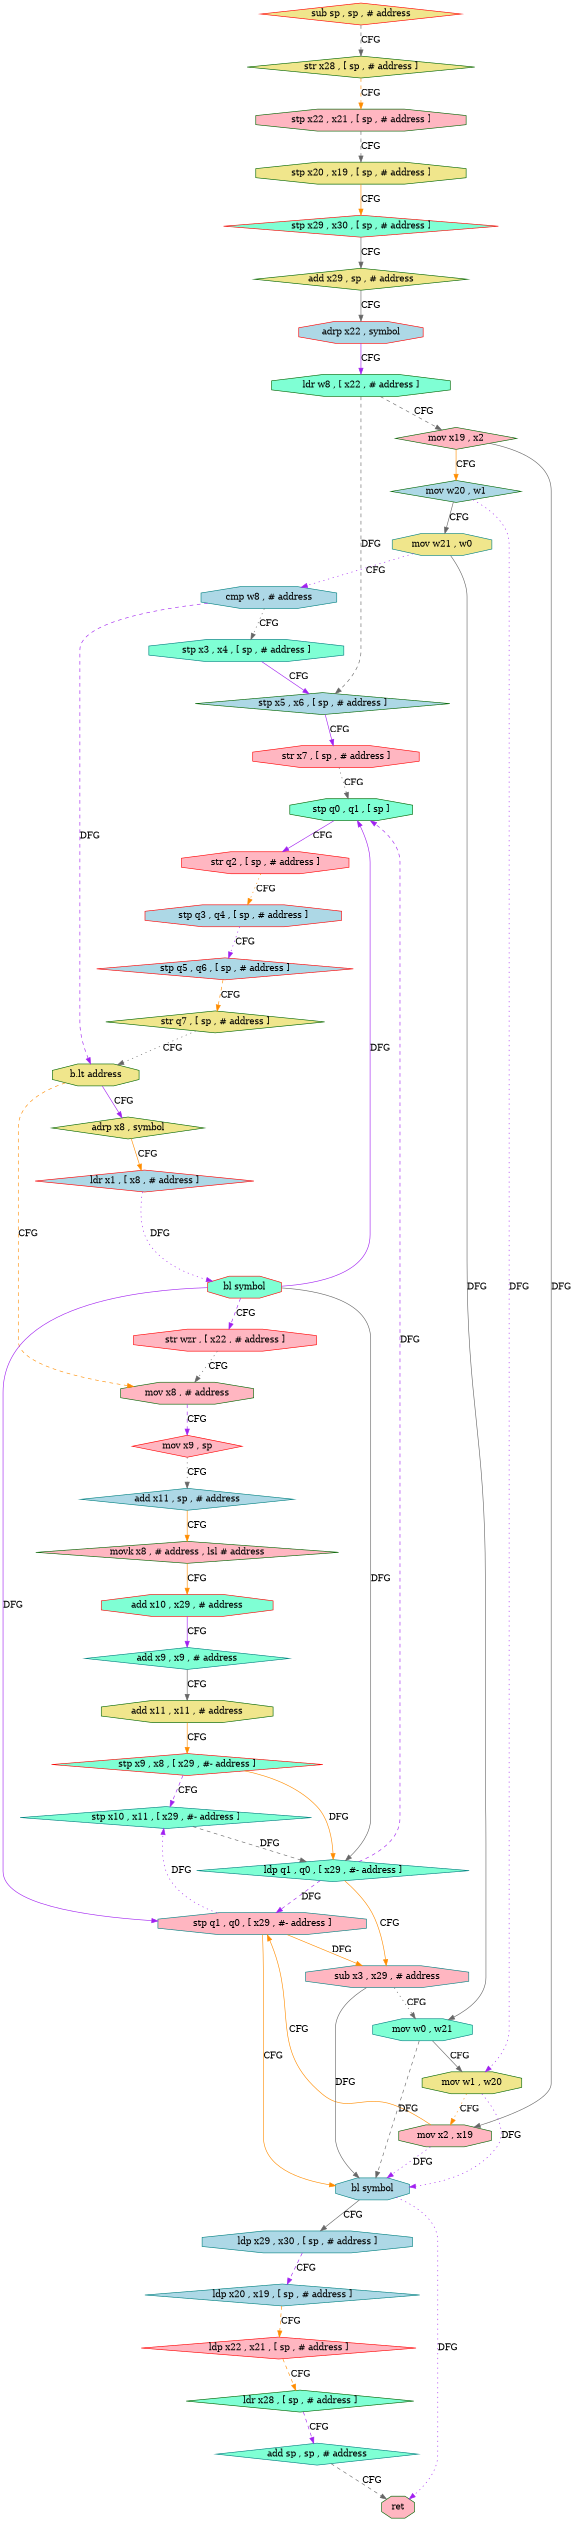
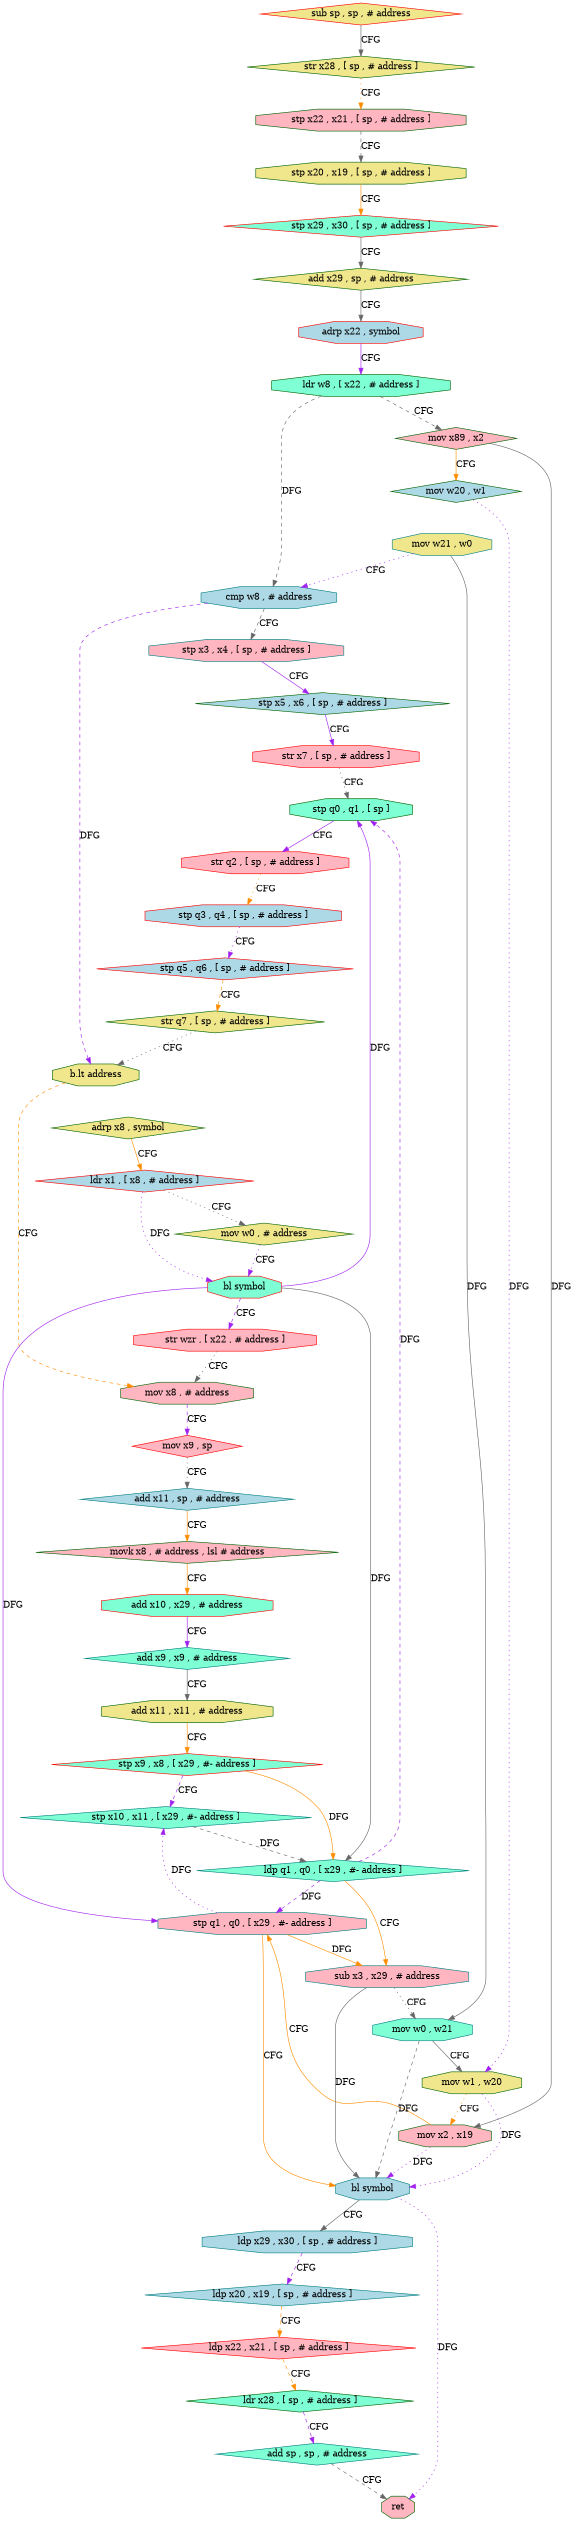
(361, 37) -> (361, 37)
(361, 91) -> (361, 91)
(456, 438) -> (456, 438)
(450, 515) -> none
(361, 546) -> (282, 479)
(259, 621) -> (259, 621)
(246, 651) -> (246, 651)
(111, 1099) -> none
none -> (264, 1234)
